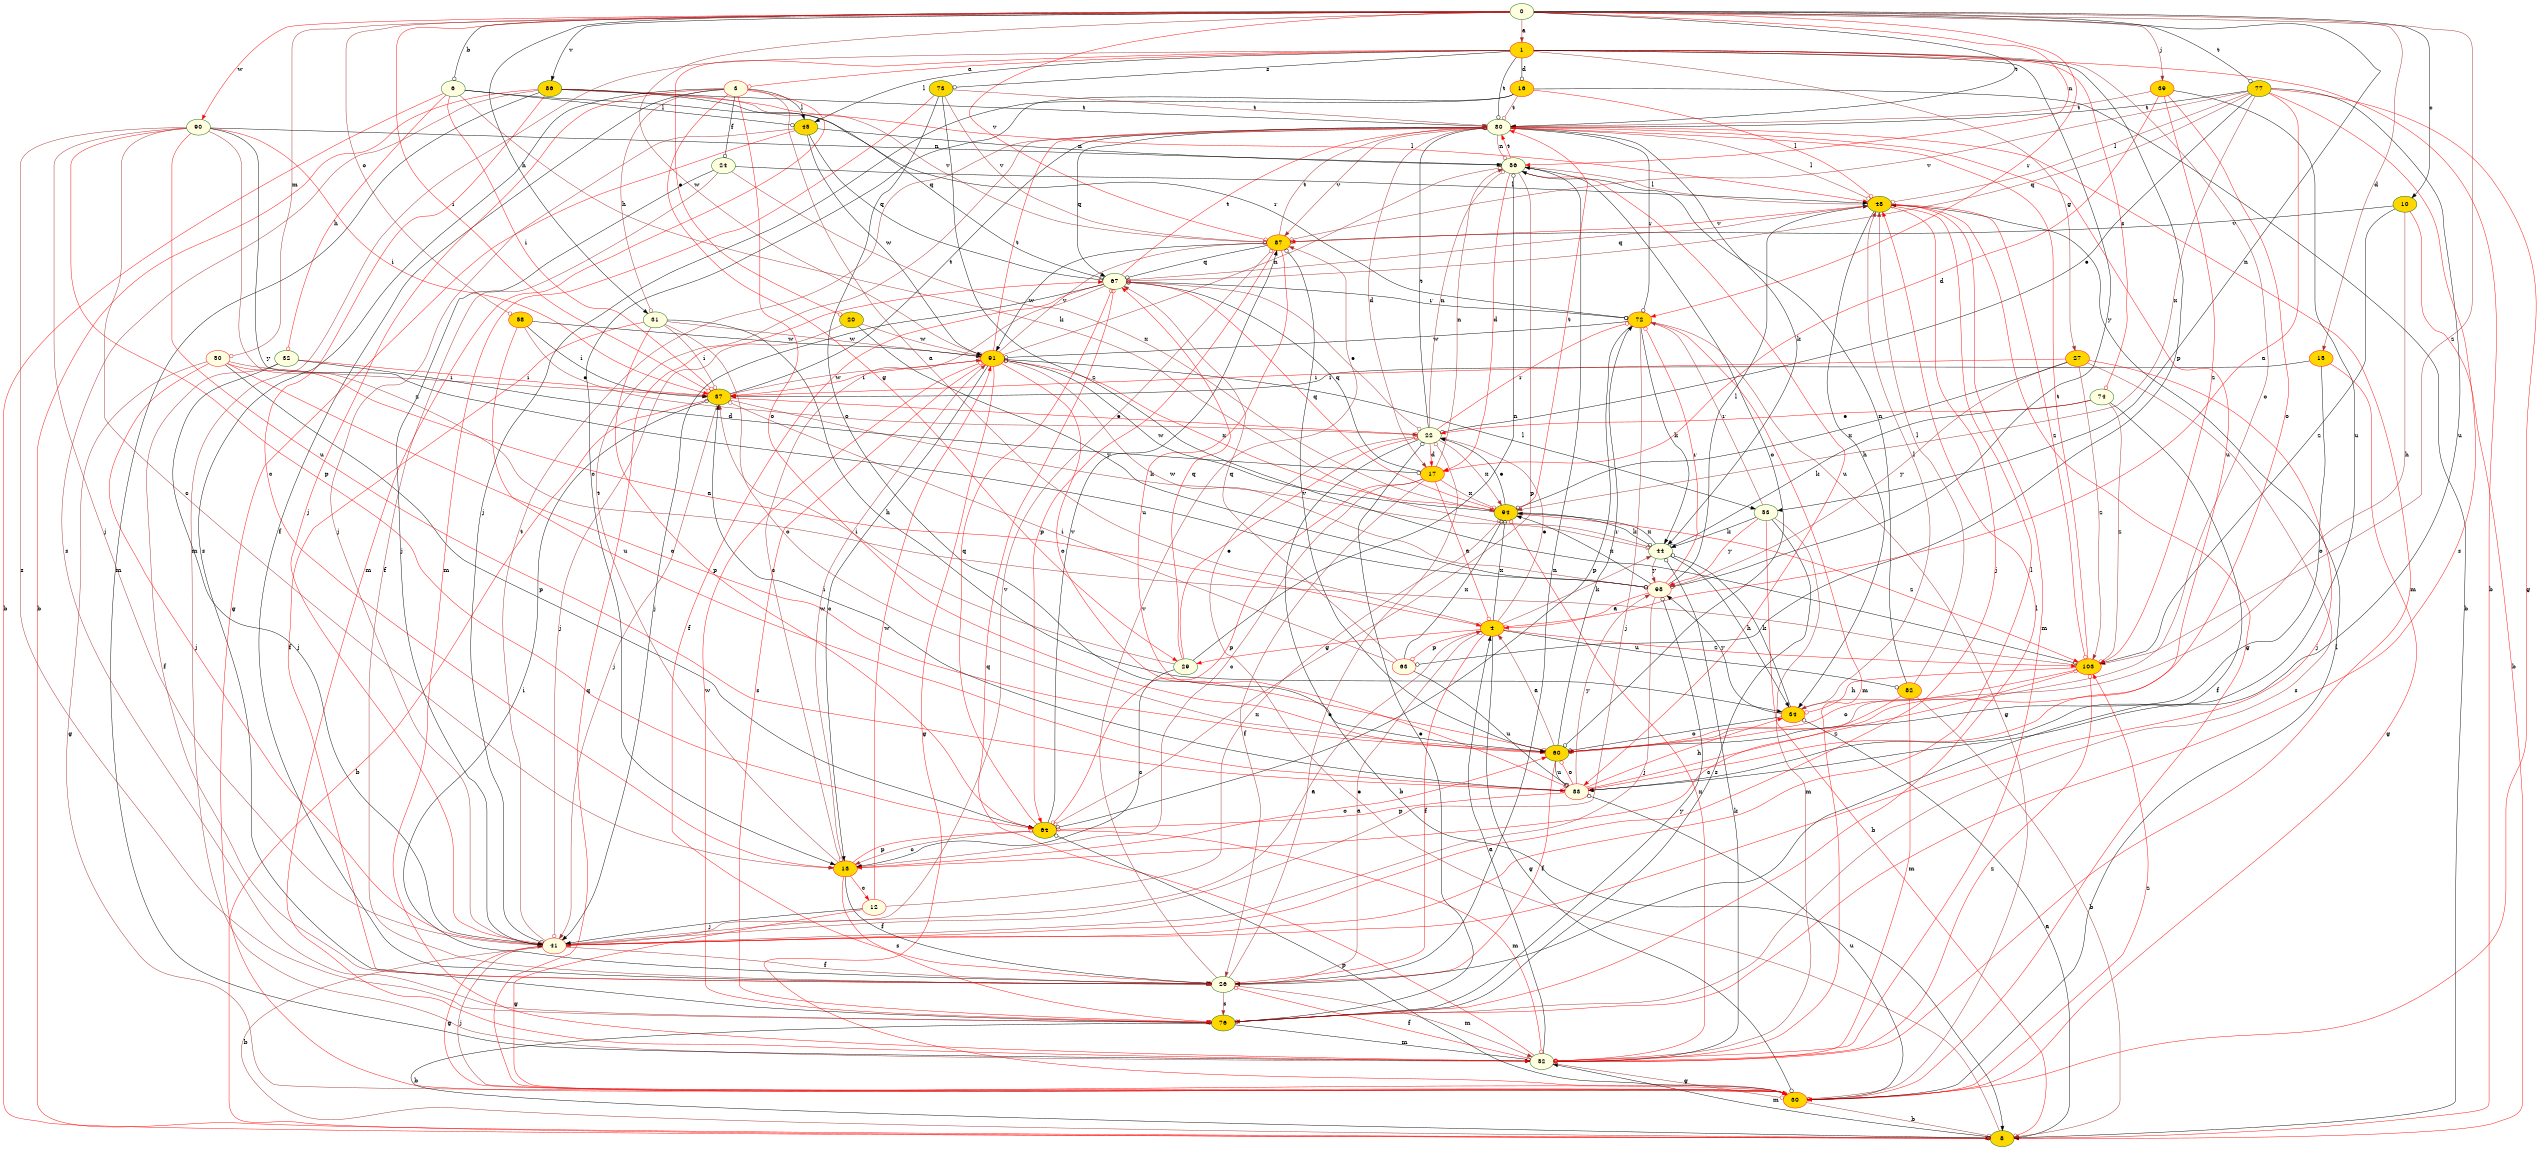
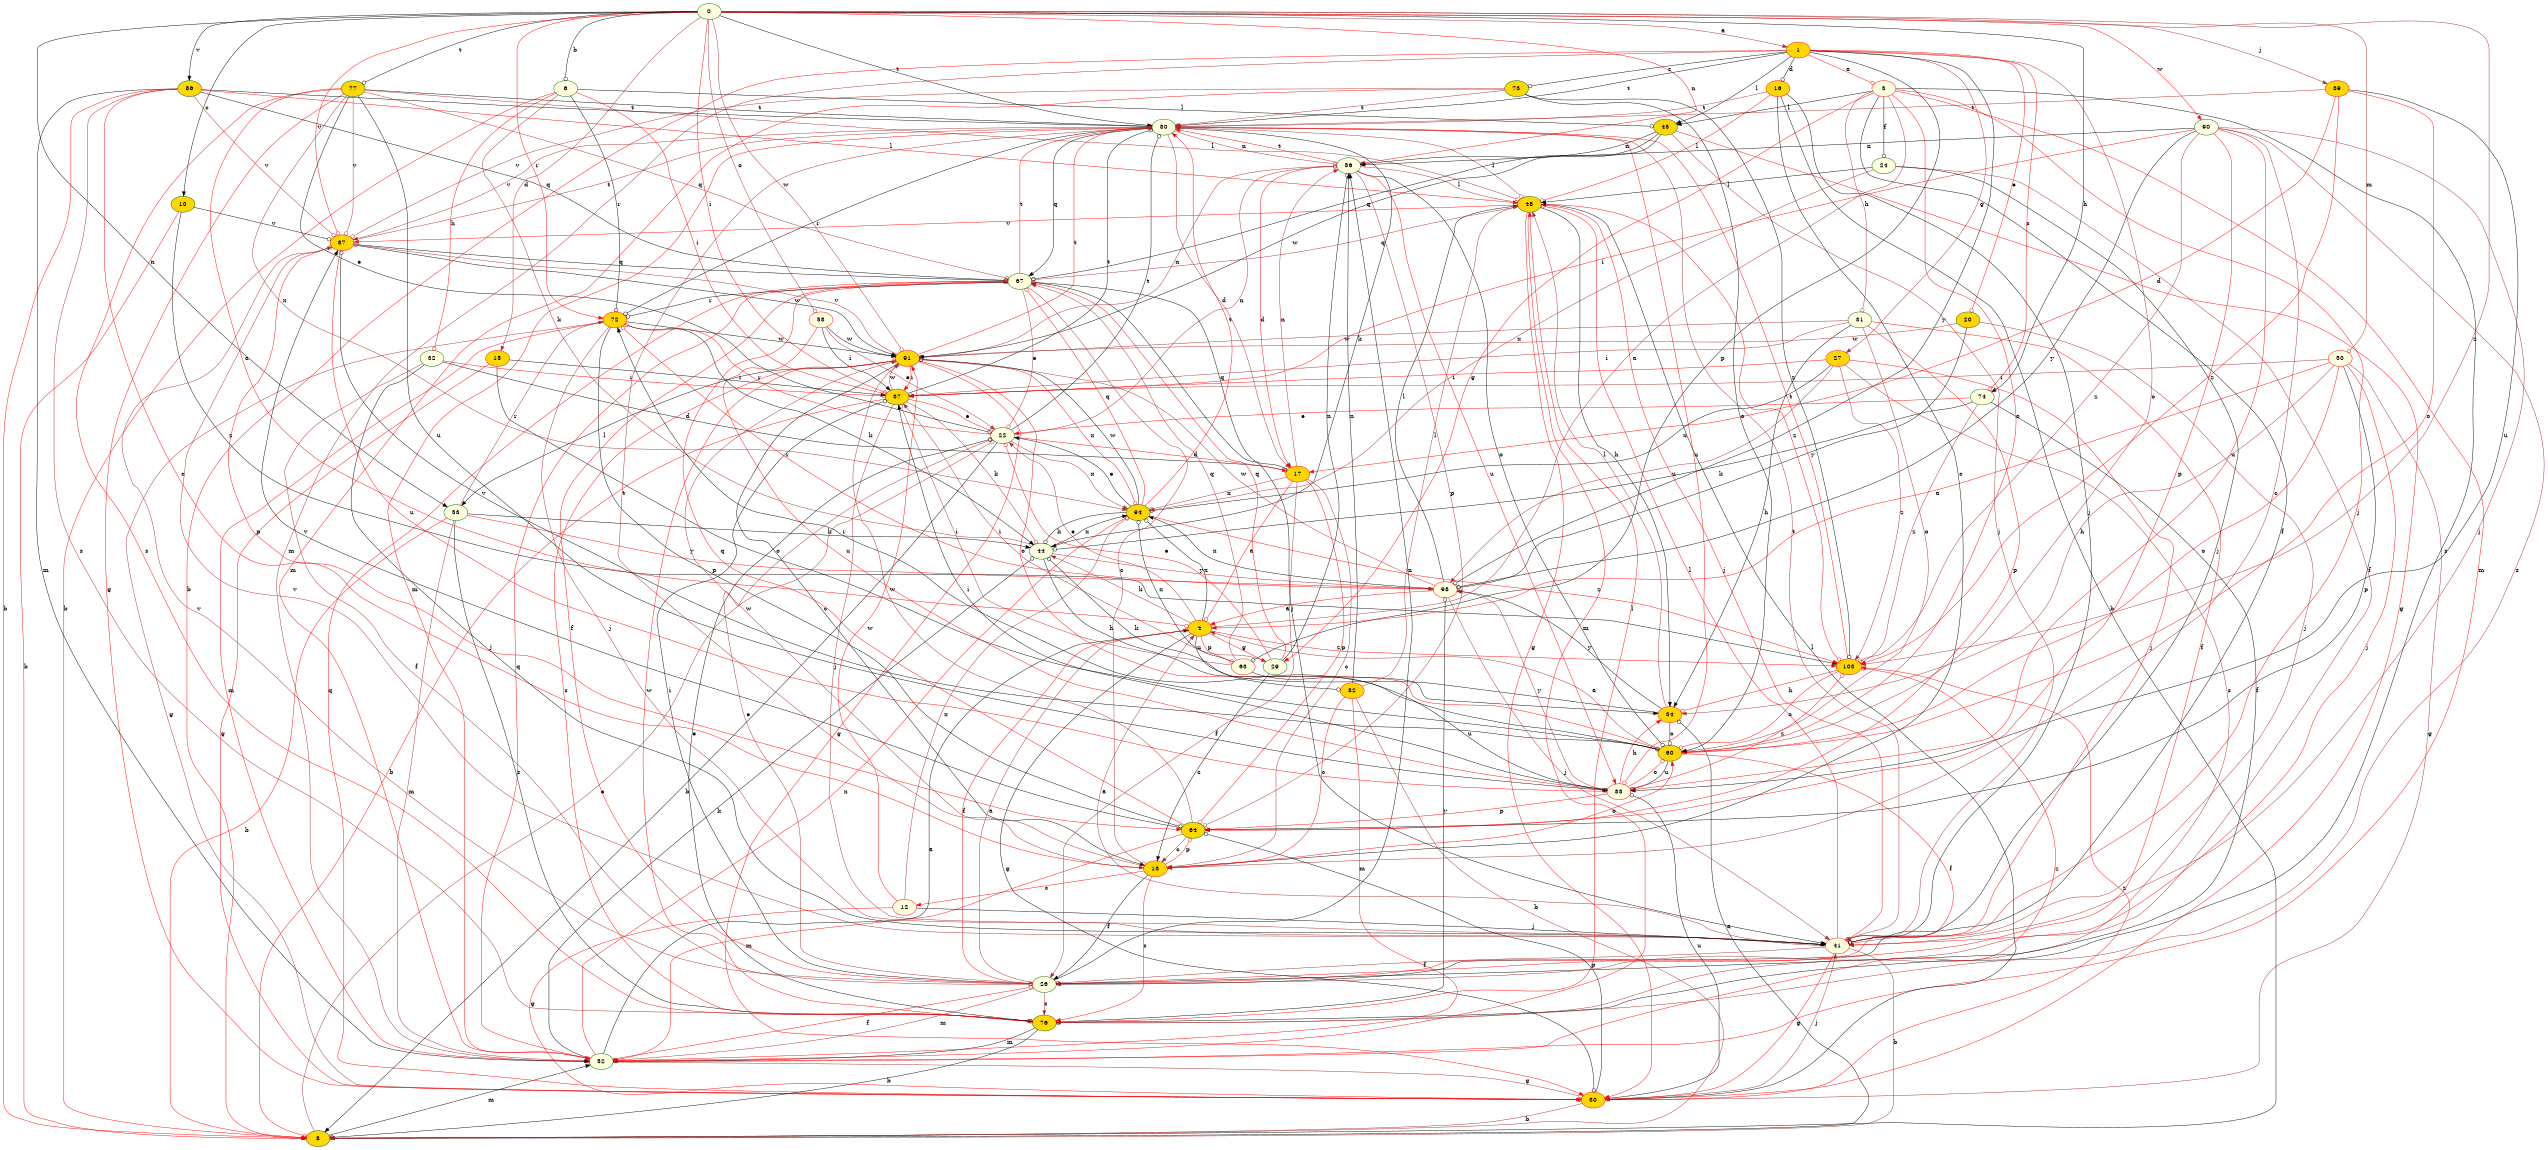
(554, 36) -> (1585, 20)
(521, 320) -> (821, 320)
(1902, 474) -> (1674, 474)
(2252, 610) -> (2049, 601)
none -> (939, 652)
(1963, 793) -> (2176, 847)
